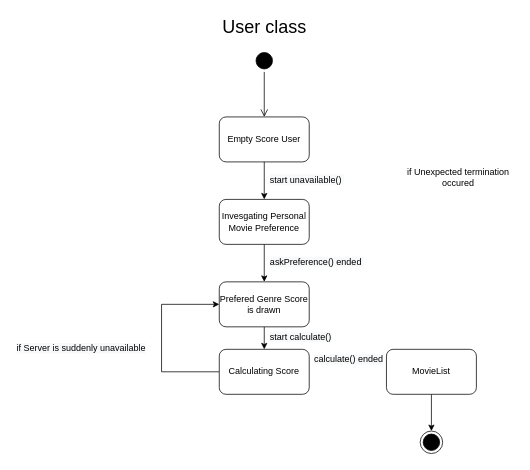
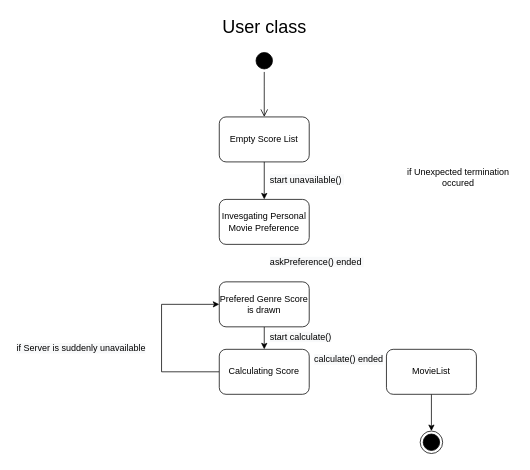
(264, 139) -> (264, 139)
(264, 260) -> none
